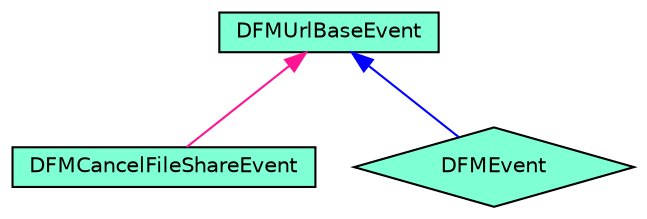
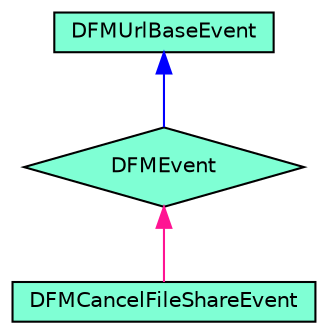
(238, 106) -> (164, 255)
